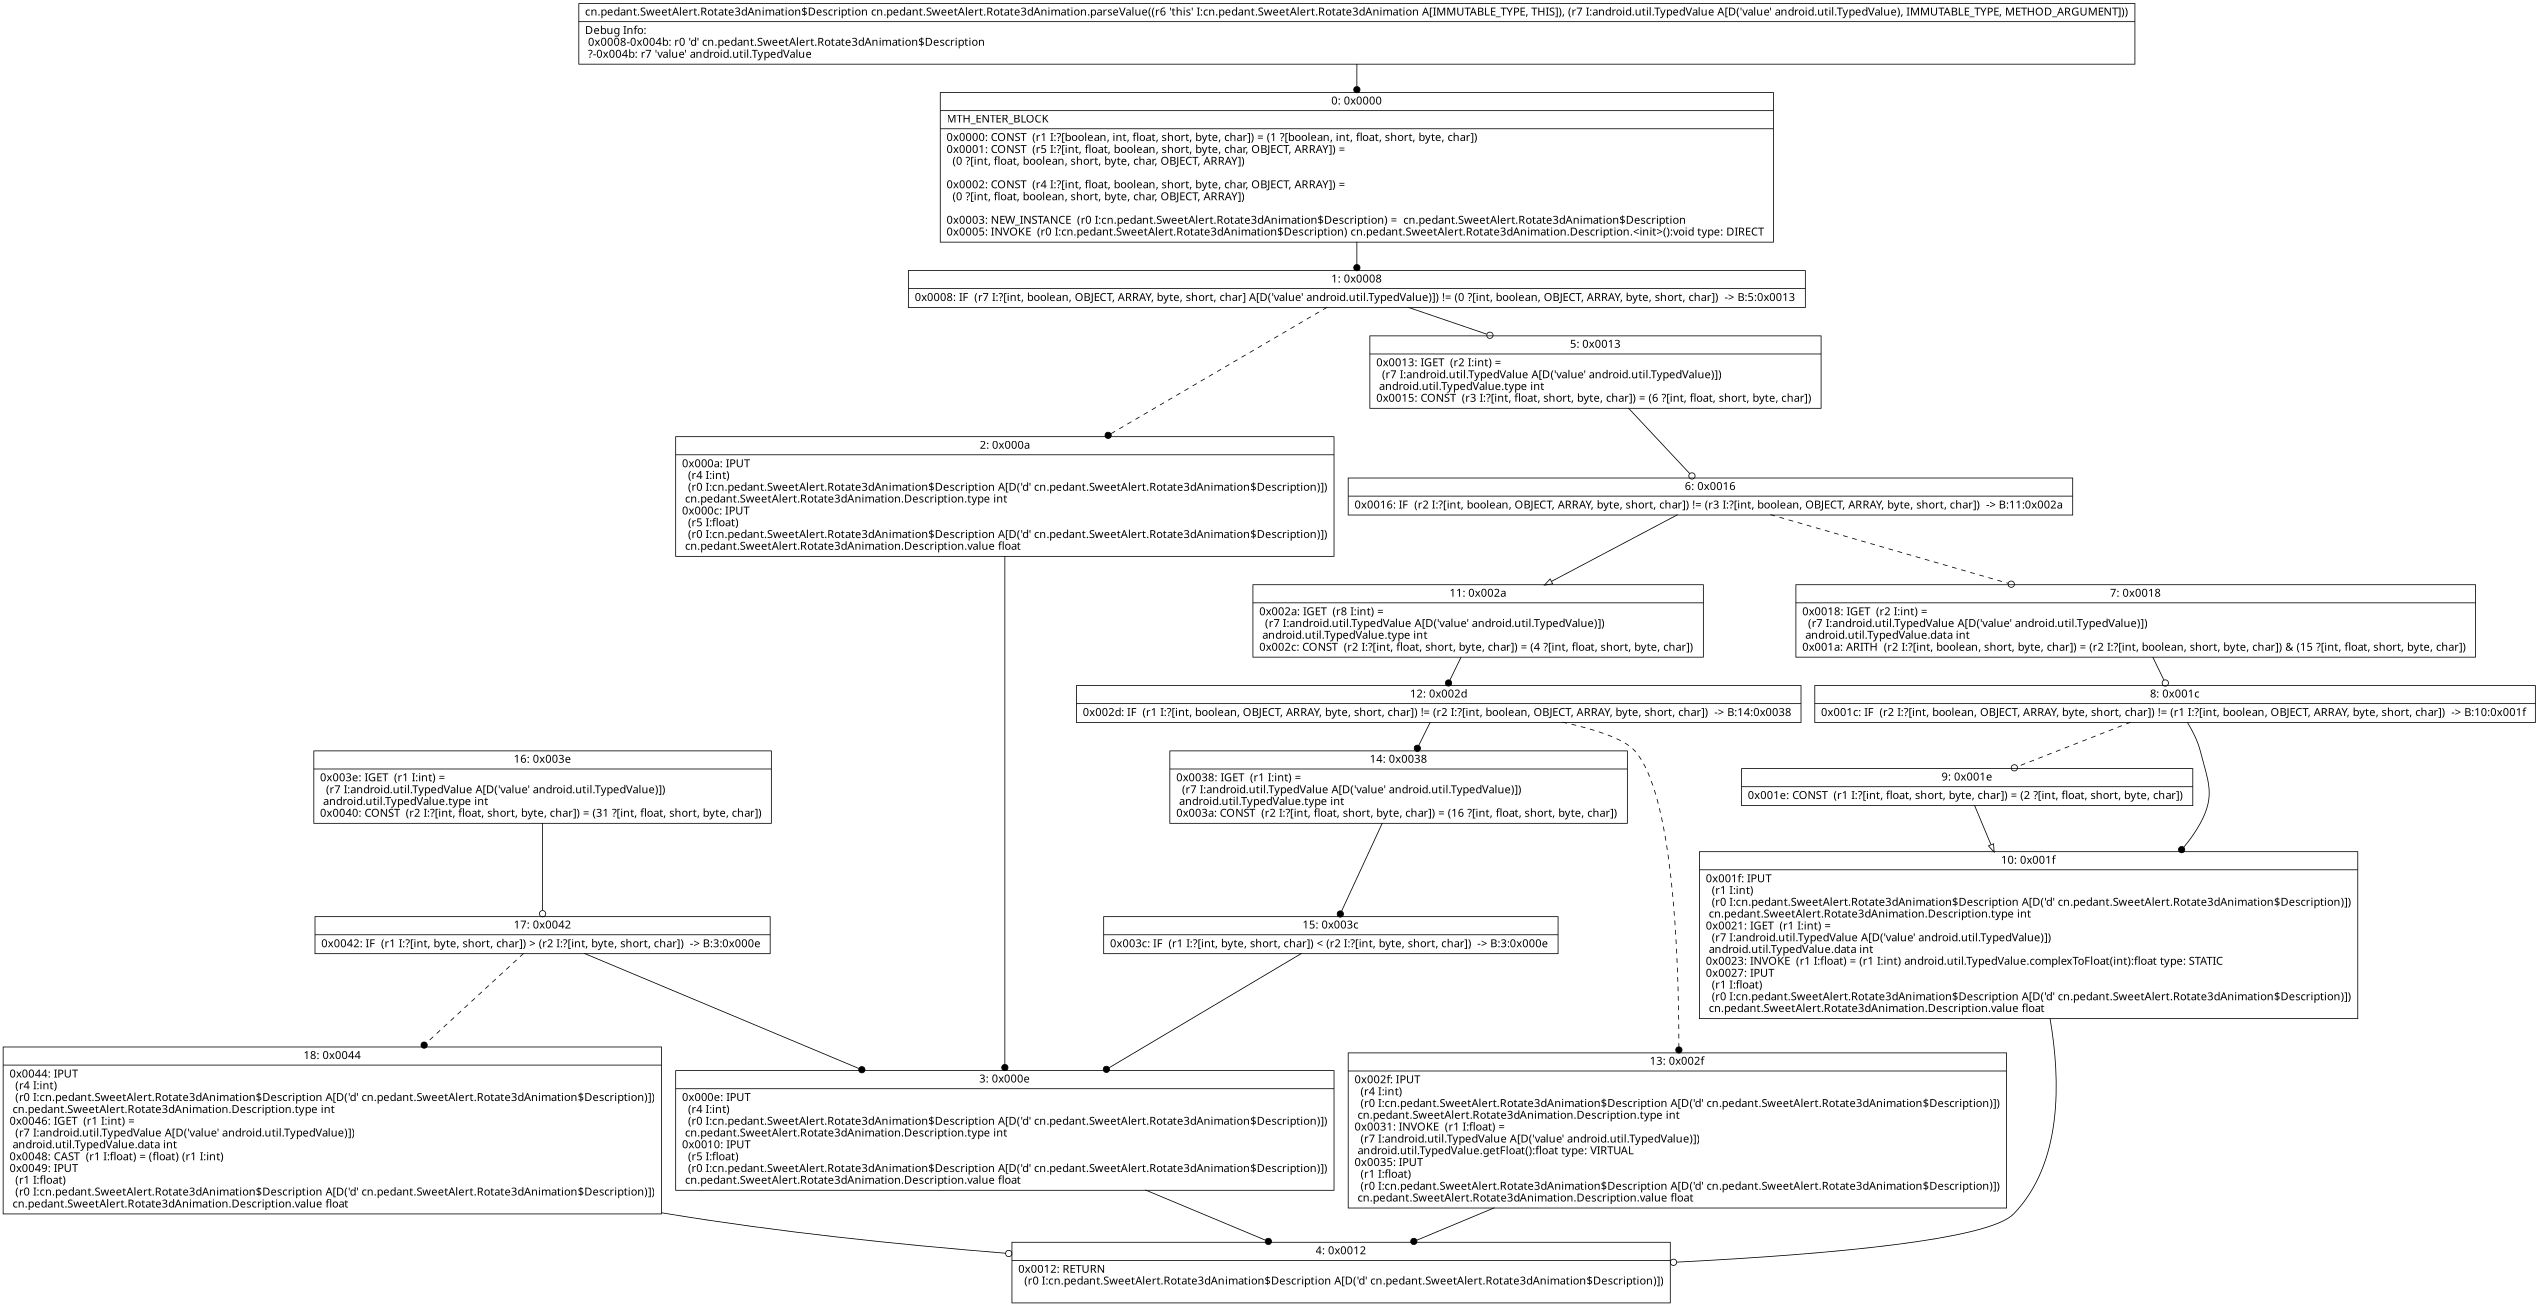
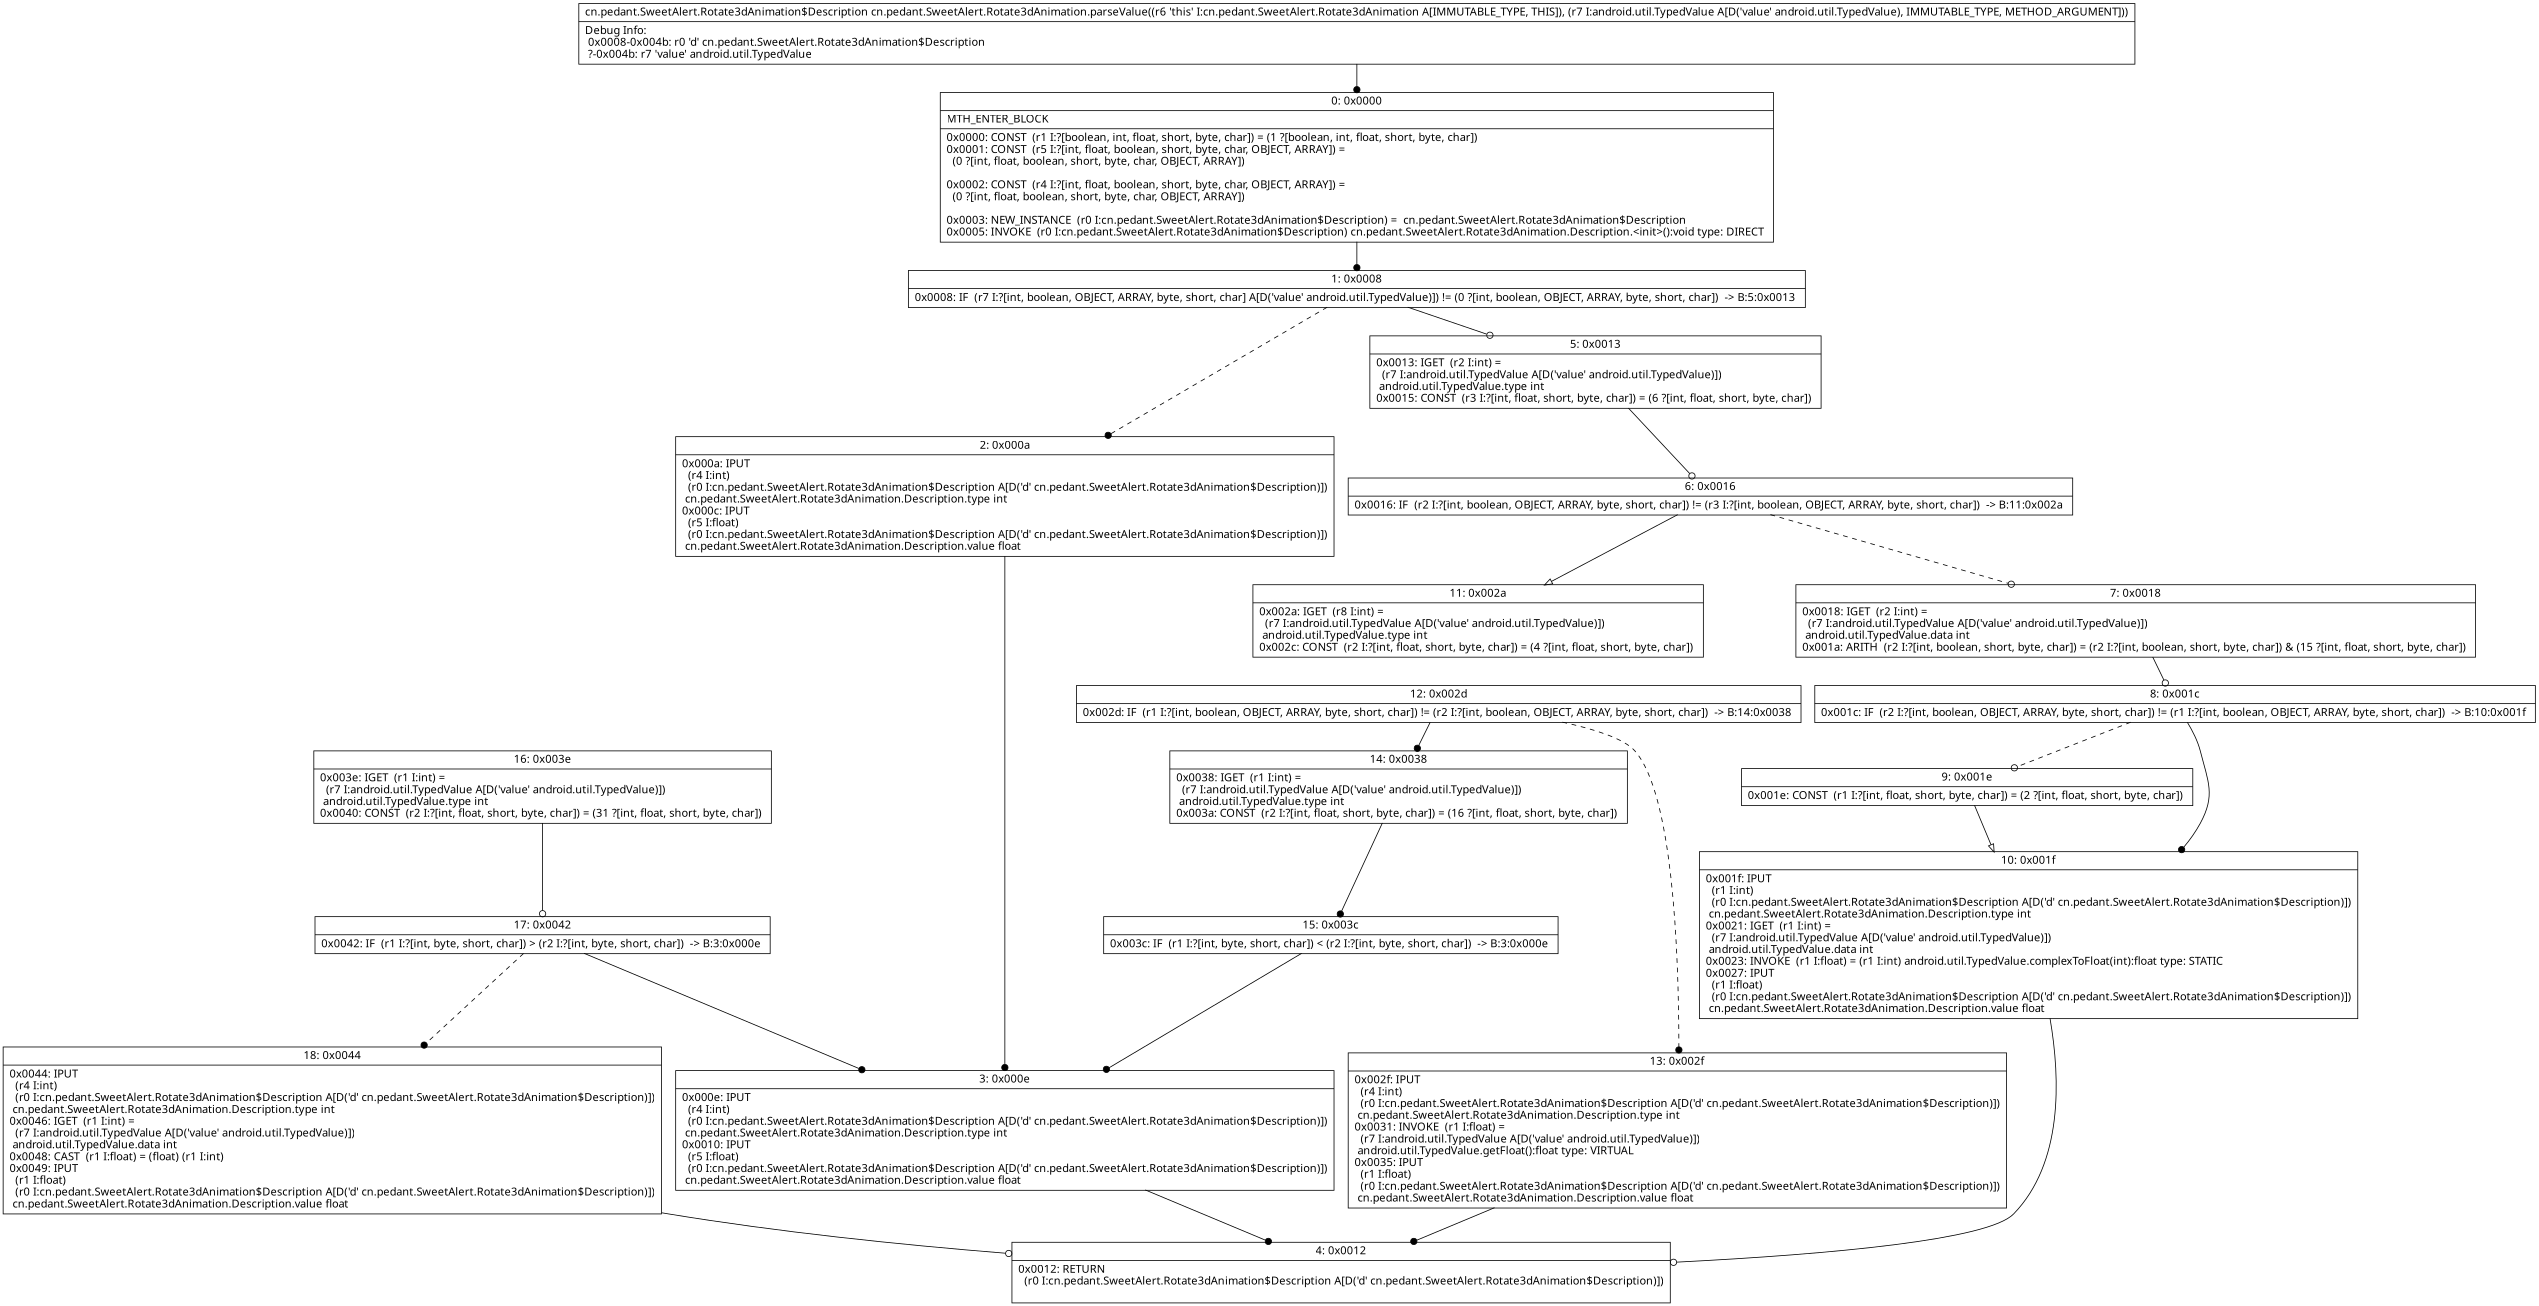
(1456, 669) -> none
